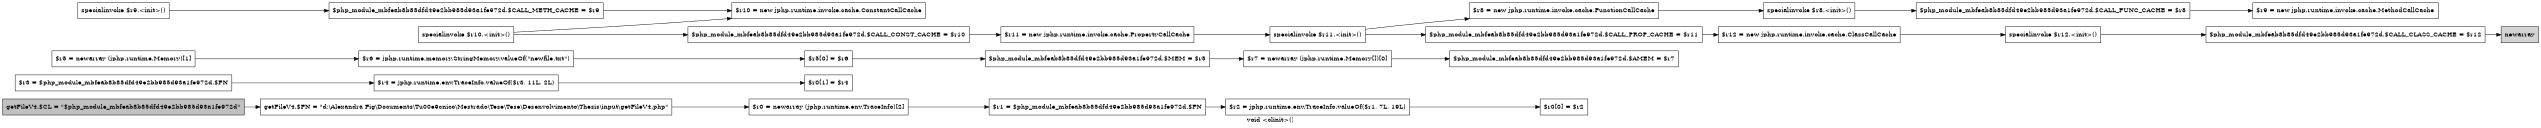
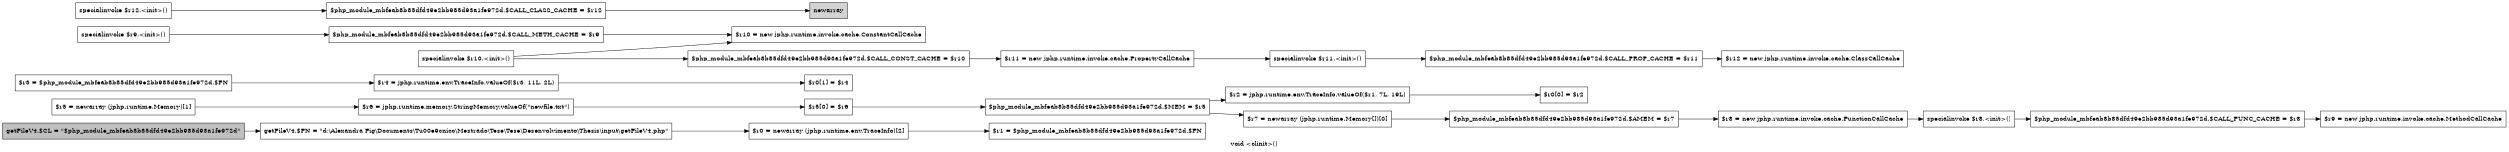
(1415, 24) -> (1696, 119)
(1950, 35) -> none
(1213, 107) -> (1215, 101)
